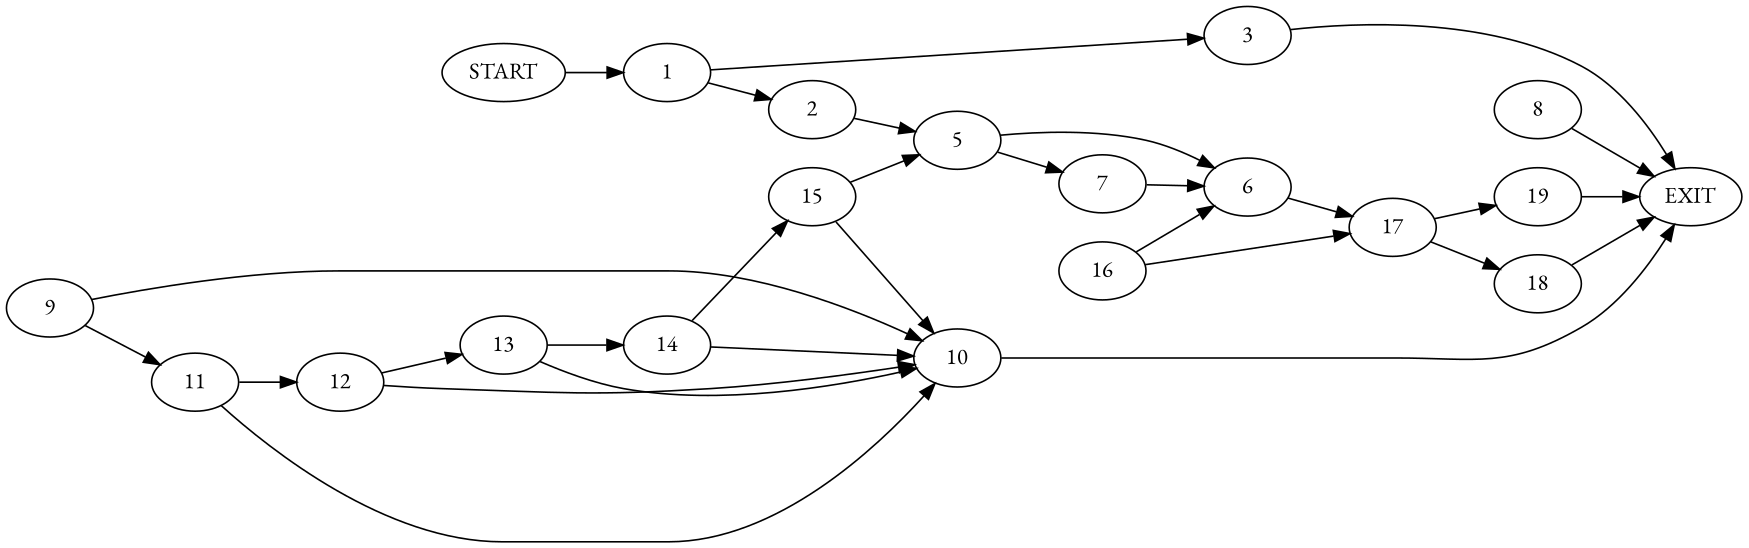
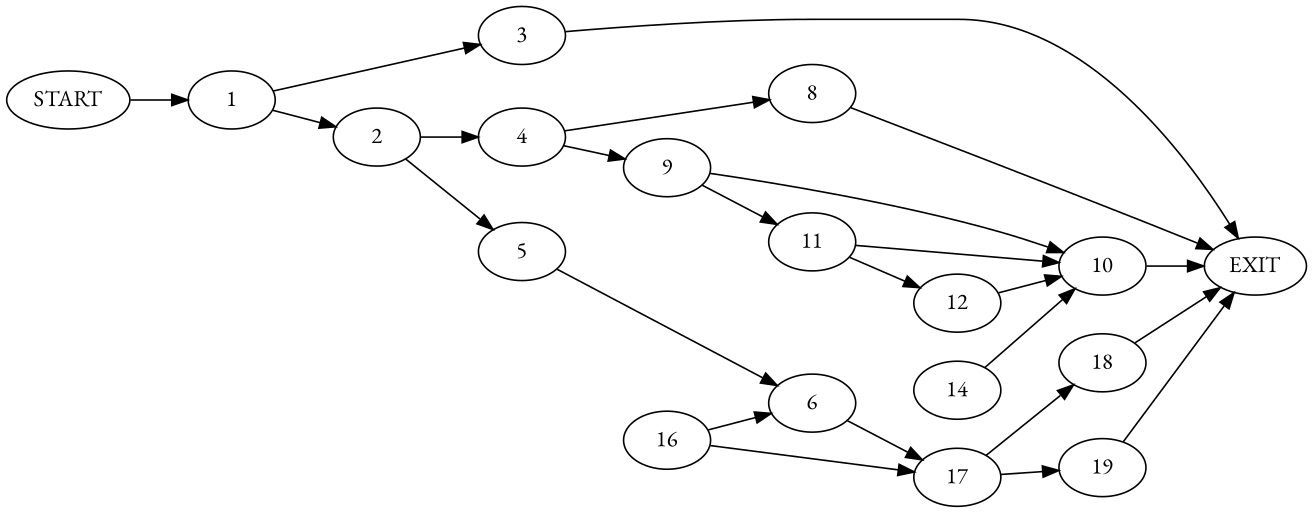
none -> (522, 137)
(1102, 184) -> none
(812, 197) -> none
(504, 345) -> none
